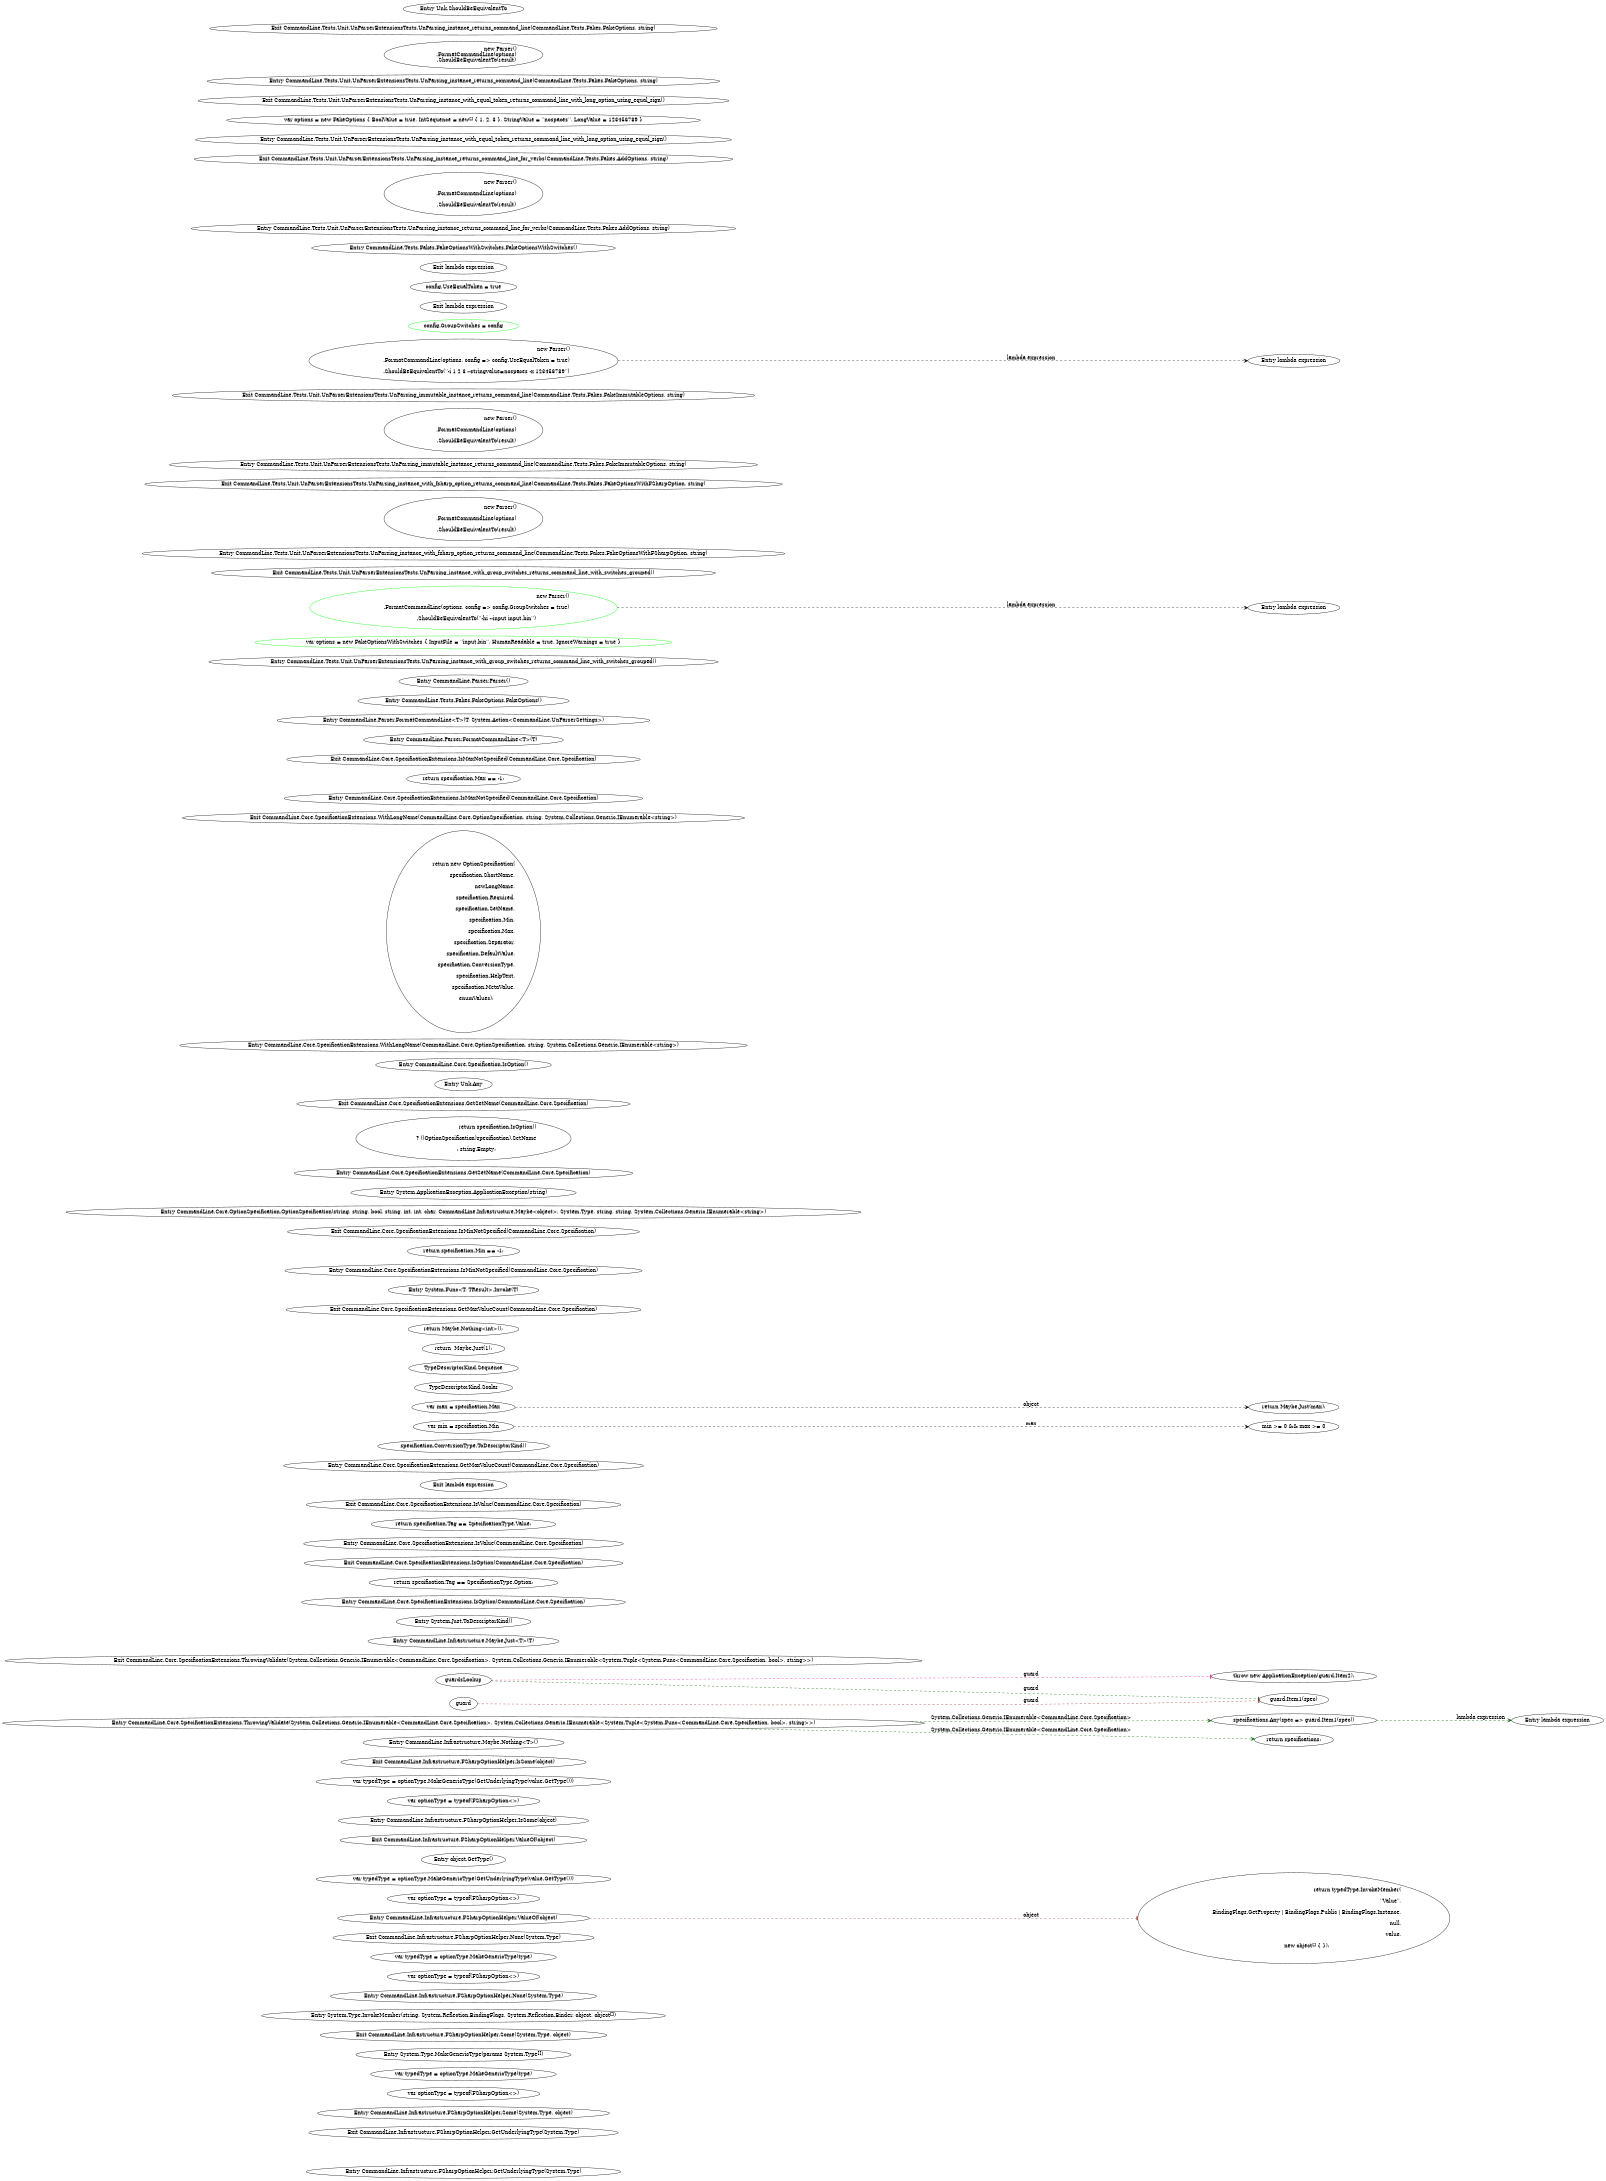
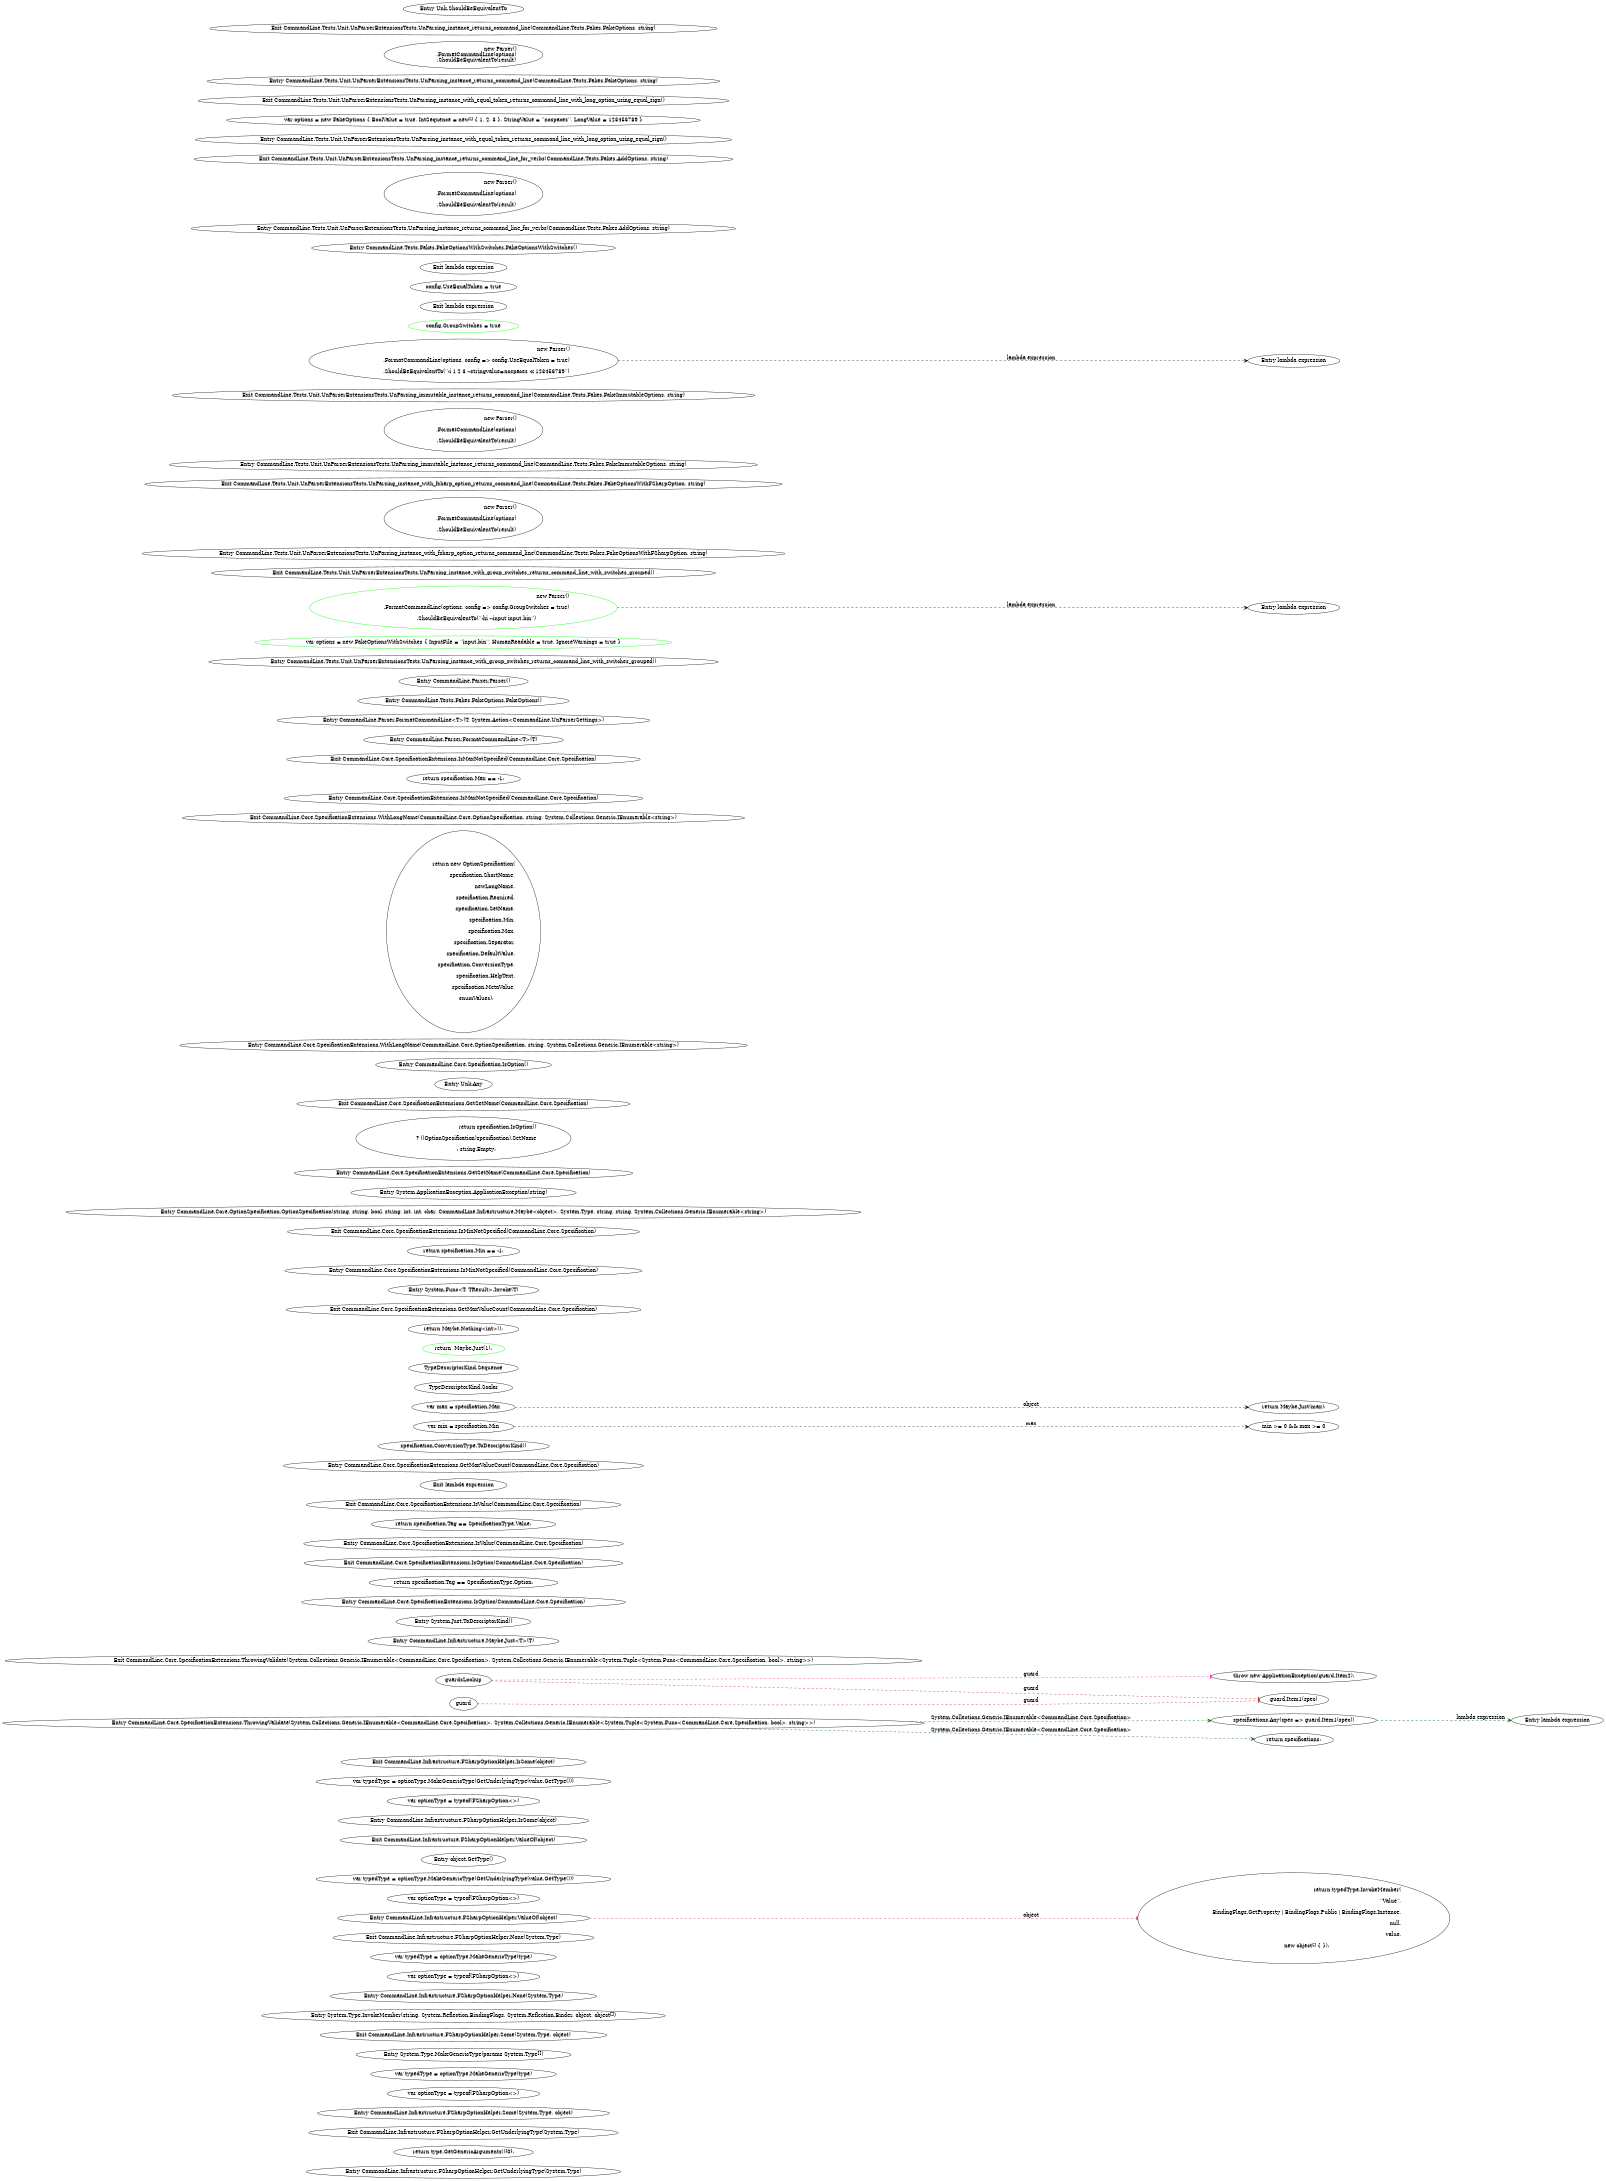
(463, 326) -> (463, 326)
(463, 1349) -> (463, 1349)
(874, 1690) -> (874, 1690)
(463, 1743) -> none
none -> (463, 2152)
